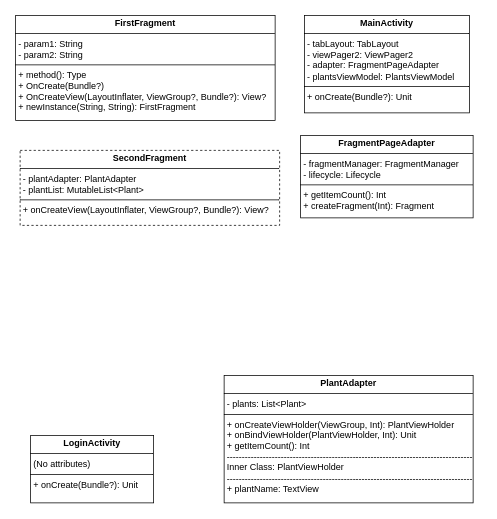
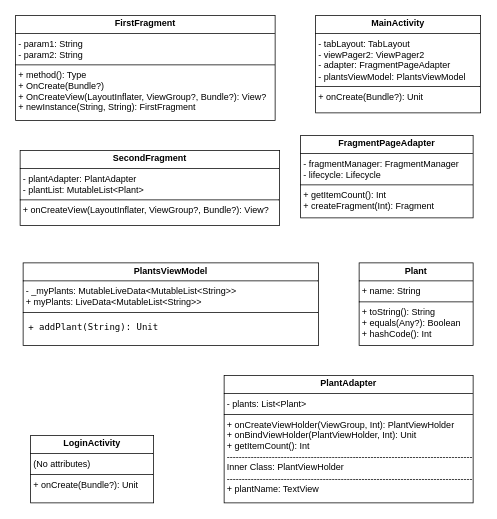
(387, 64) -> (398, 64)
(150, 188) -> (150, 188)
none -> (171, 304)
none -> (416, 304)
